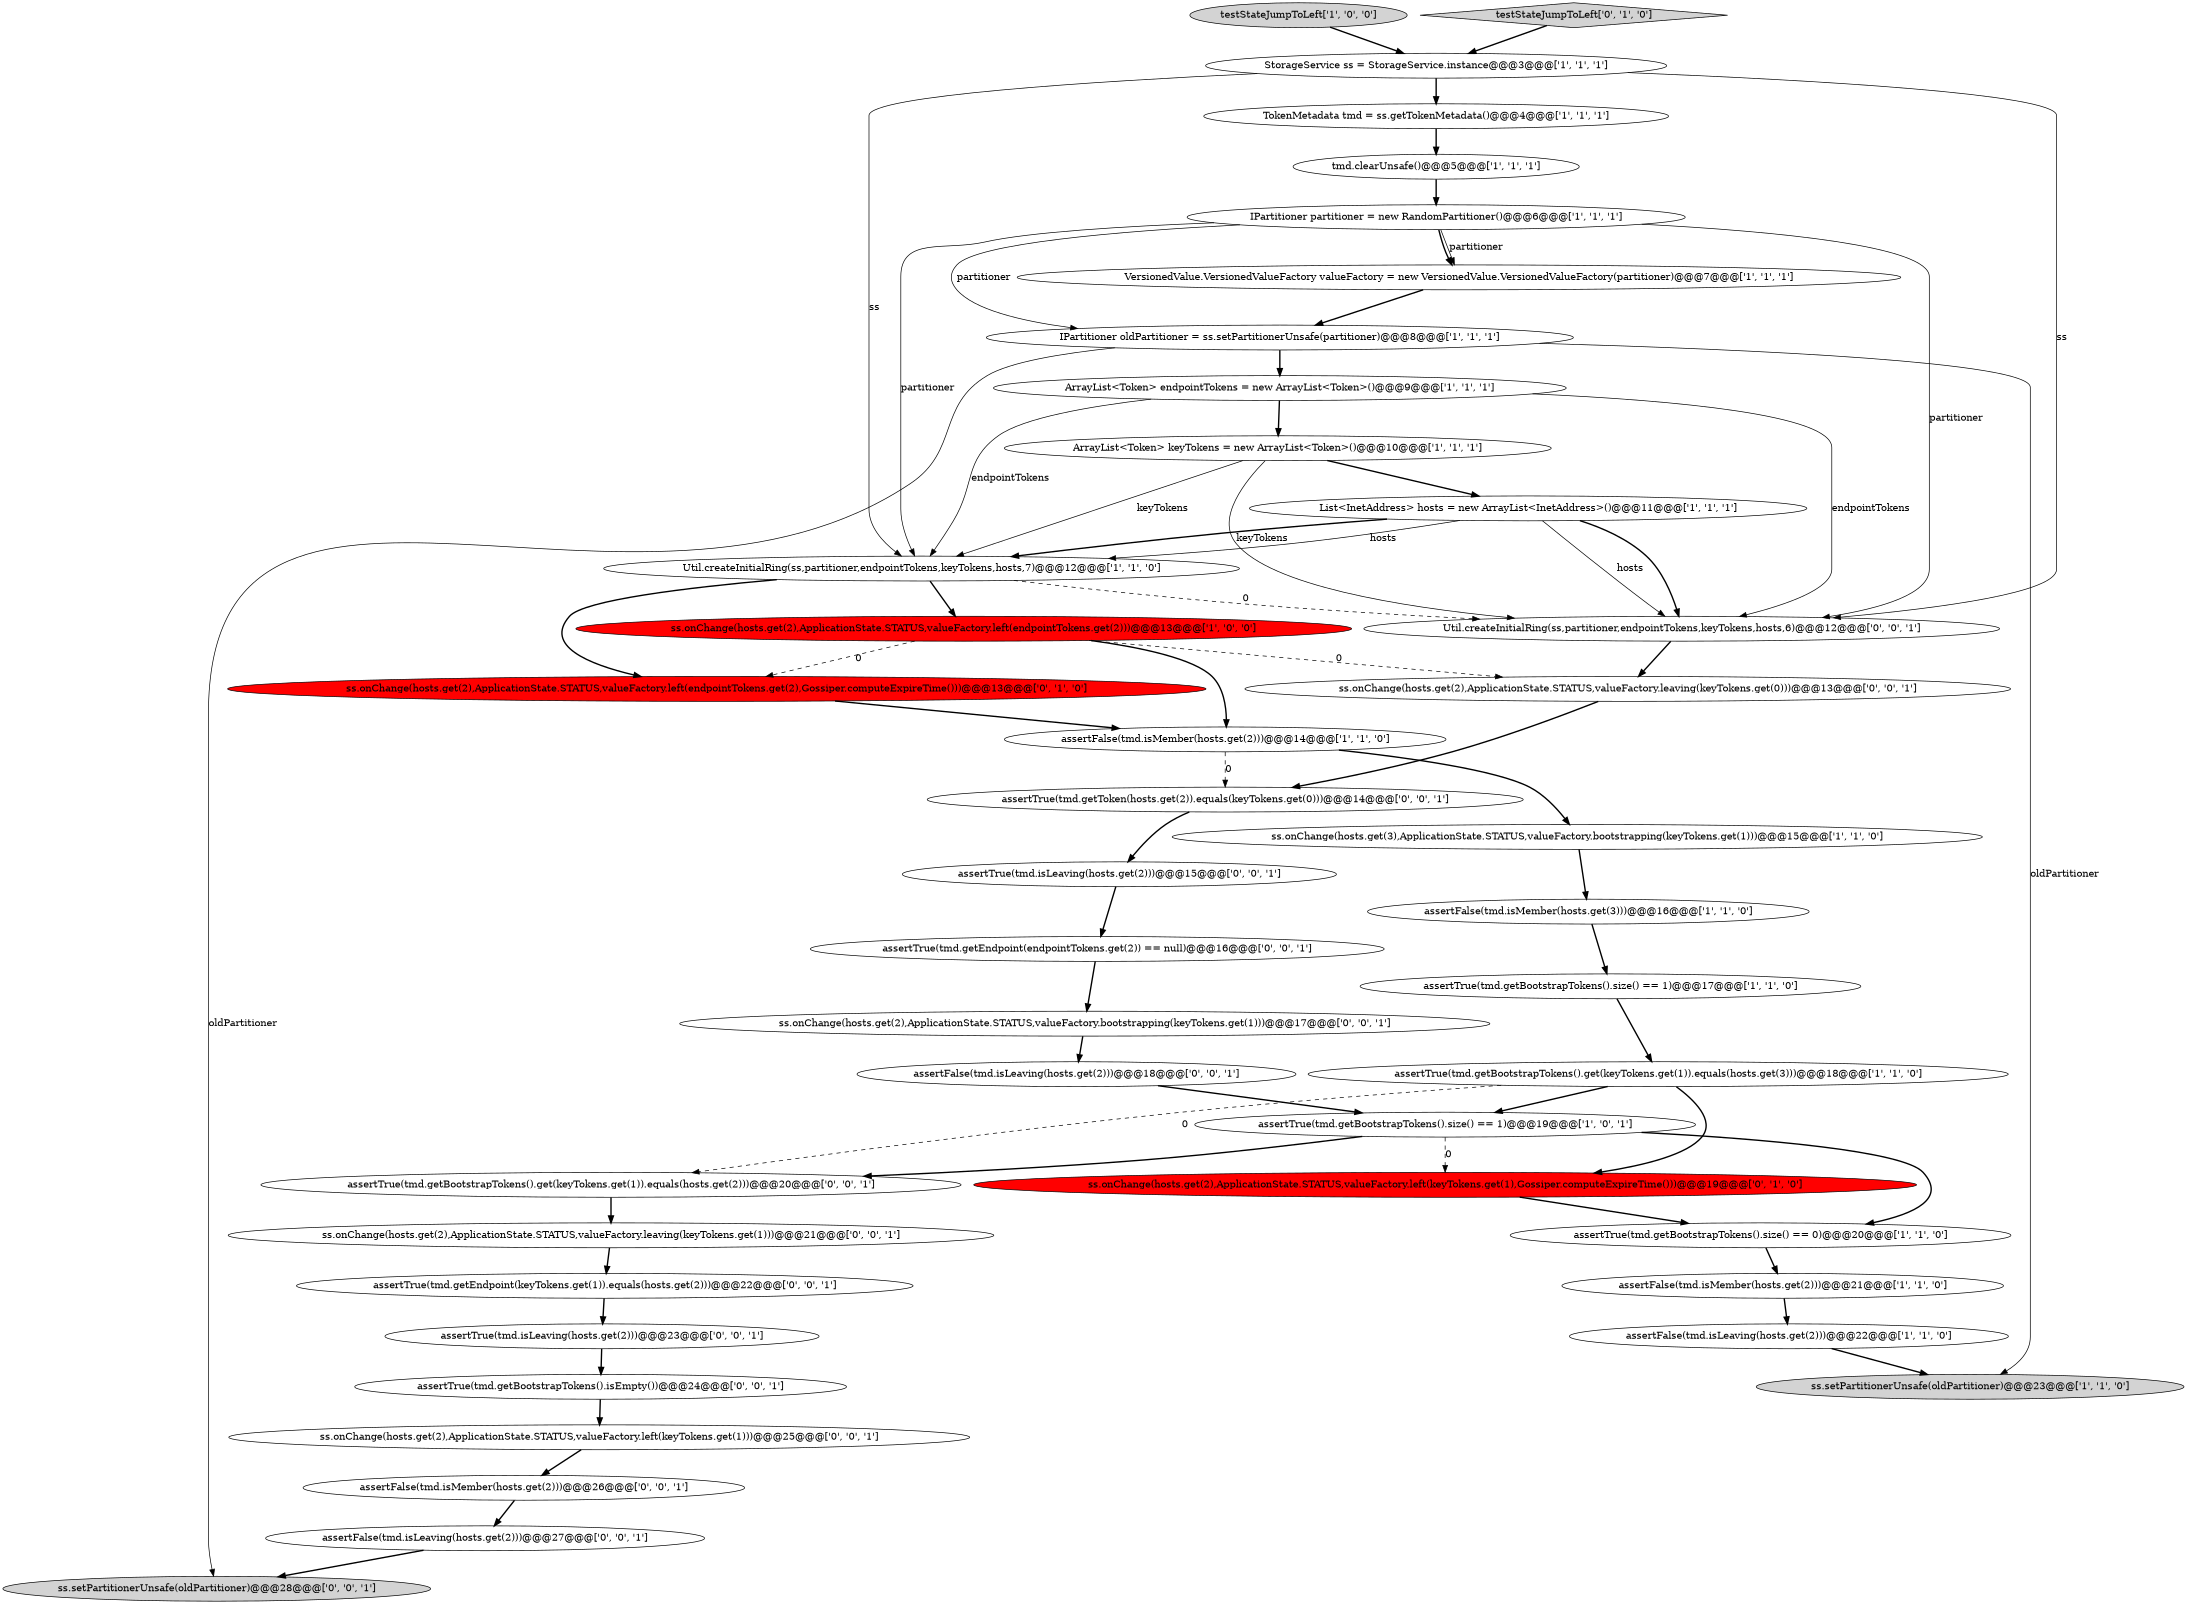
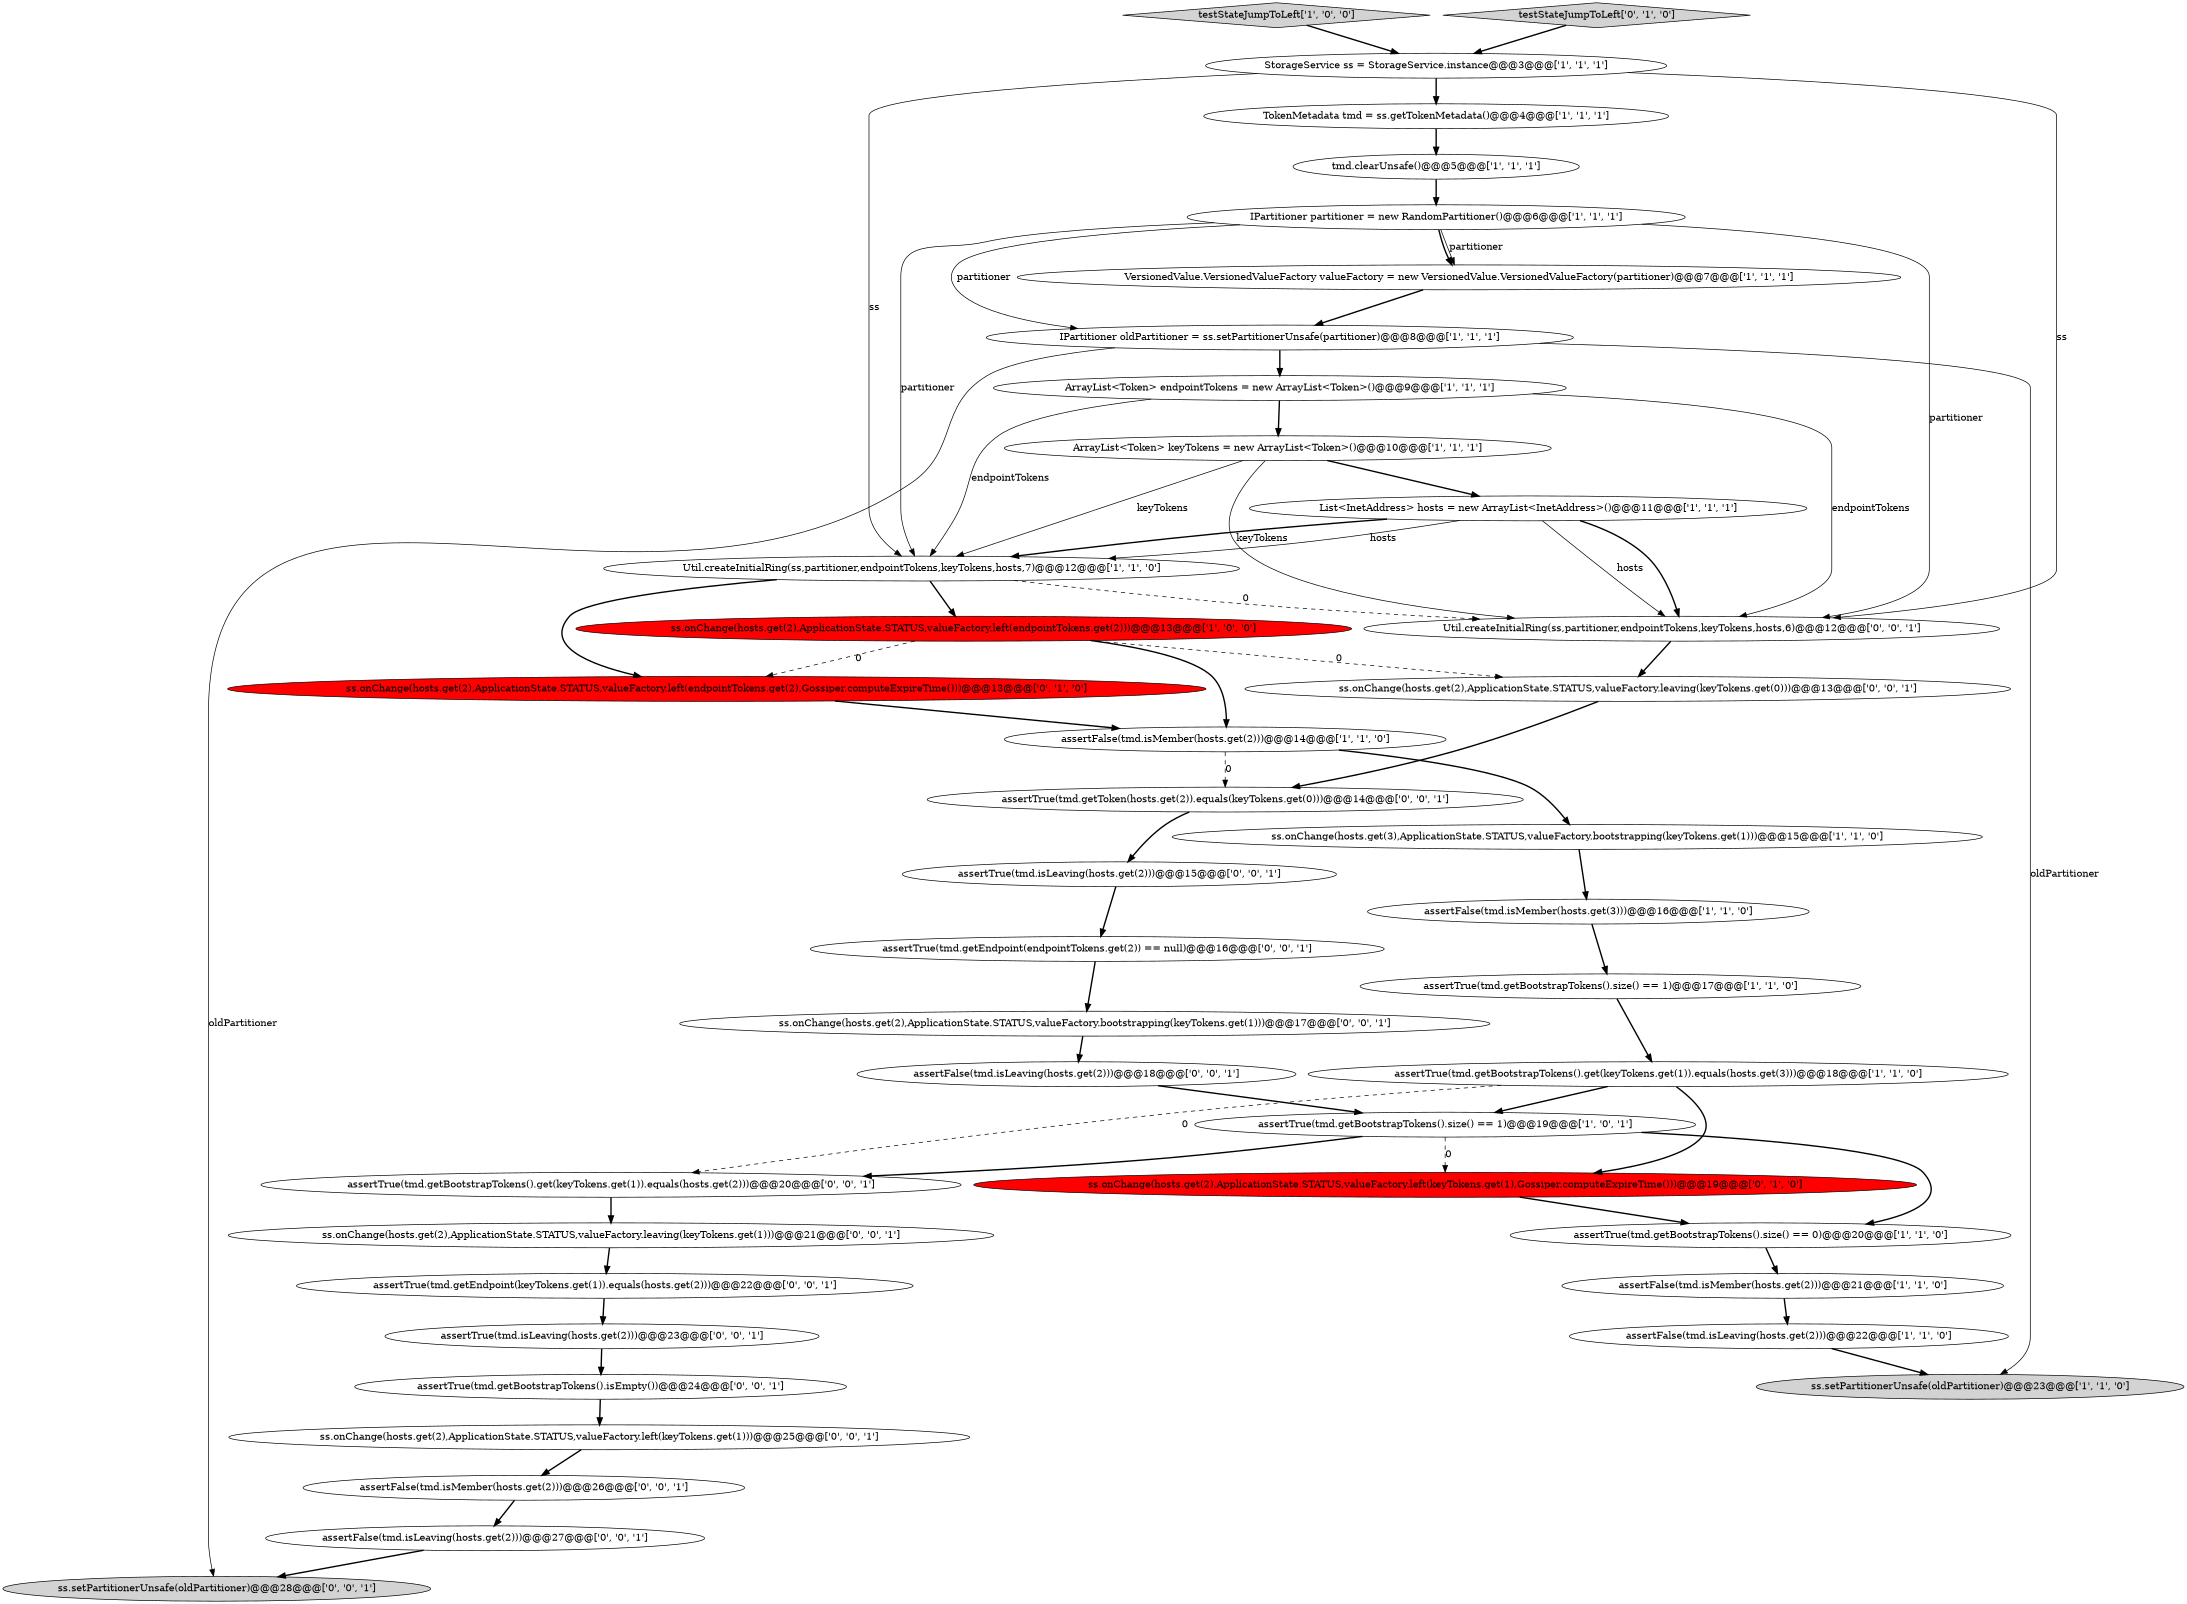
(1299, 15) -> (1276, 15)
